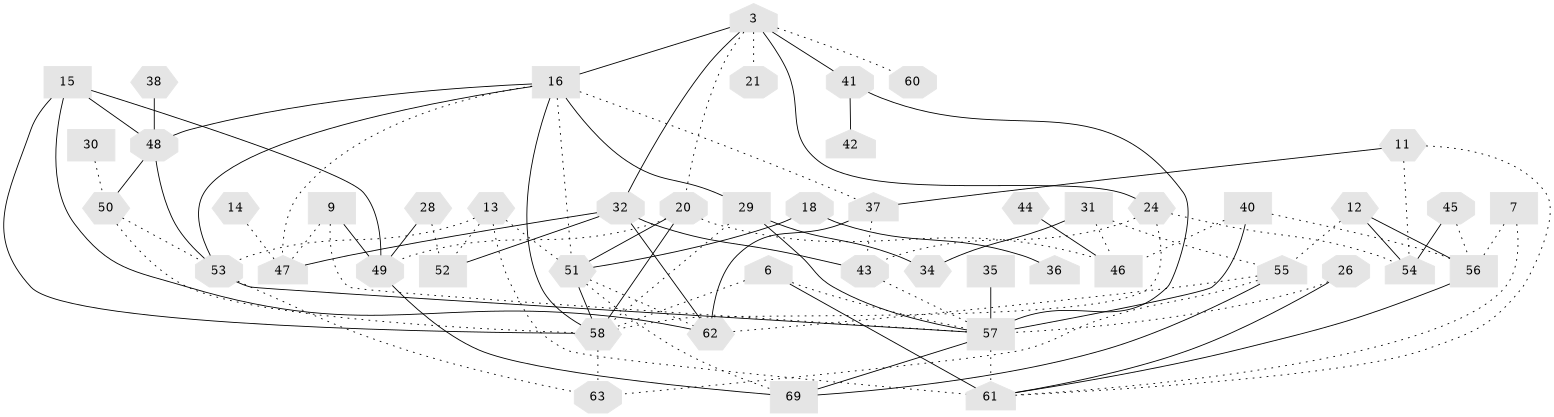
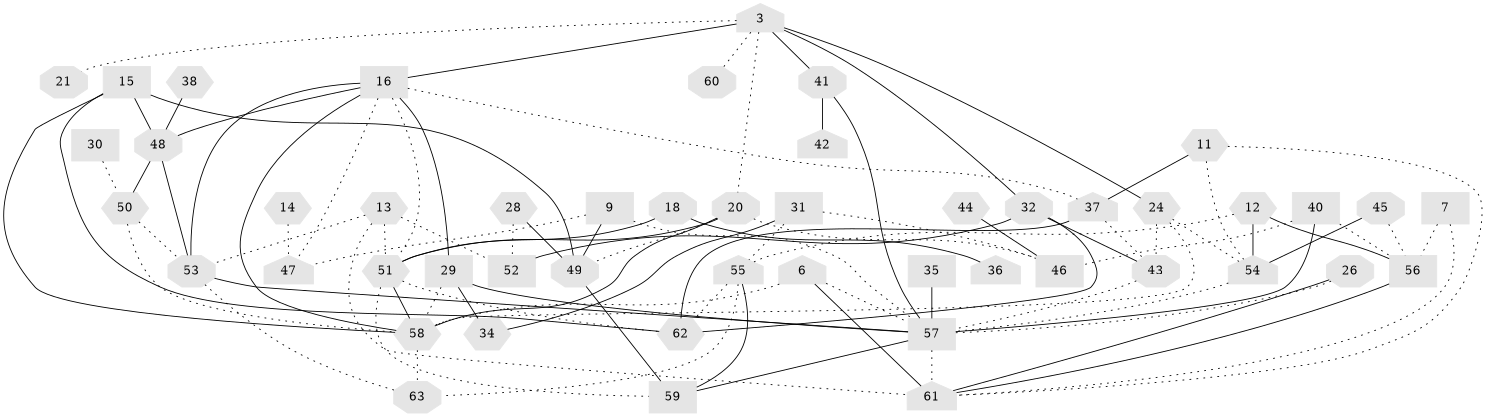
(451, 237) -> none
none -> (1093, 313)
(794, 397) -> (673, 397)
